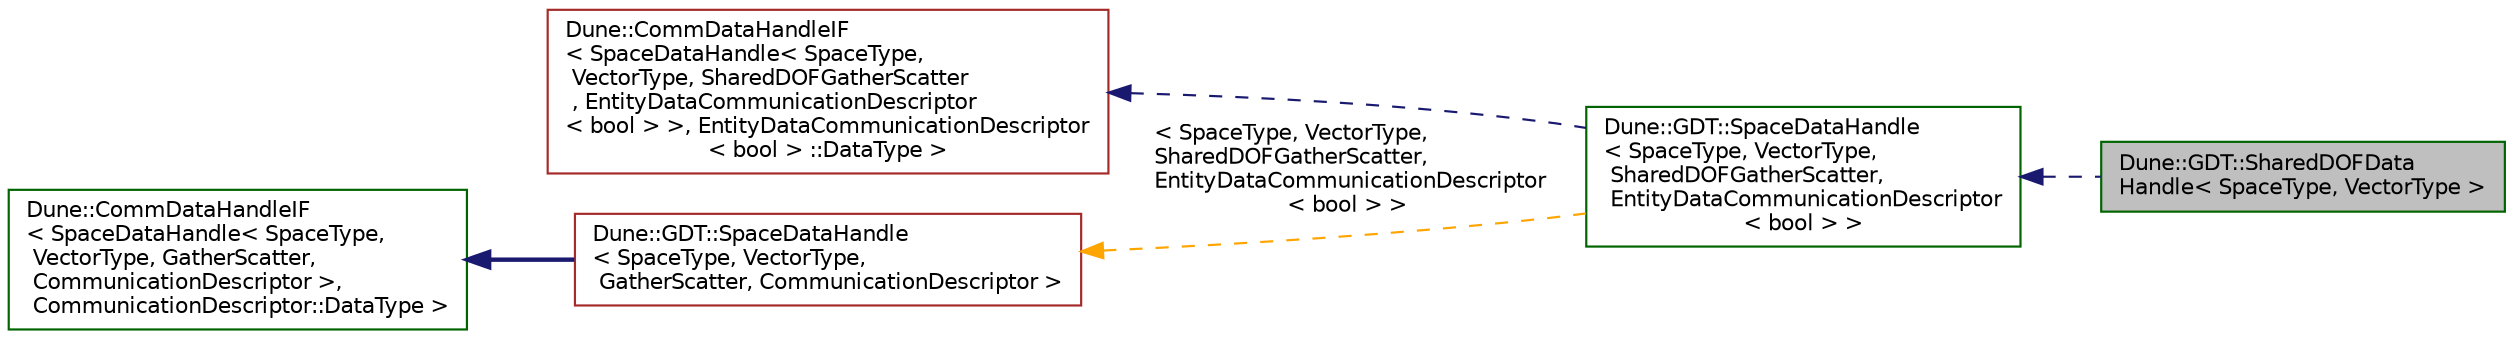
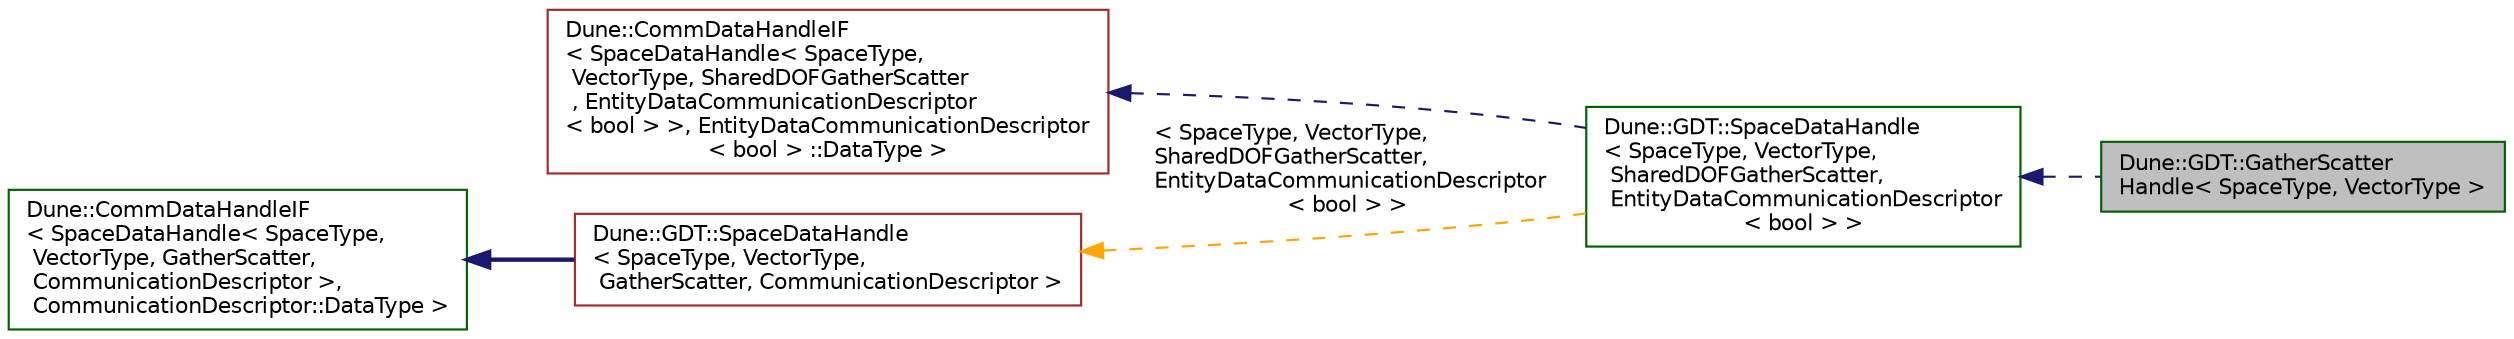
(2303, 177) -> (2303, 177)
